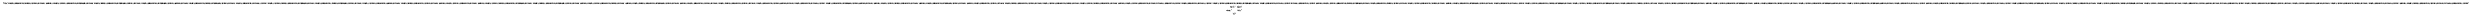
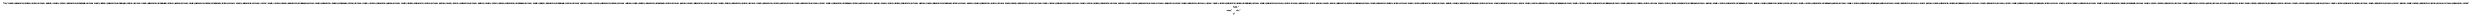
(1232, 7) -> none
